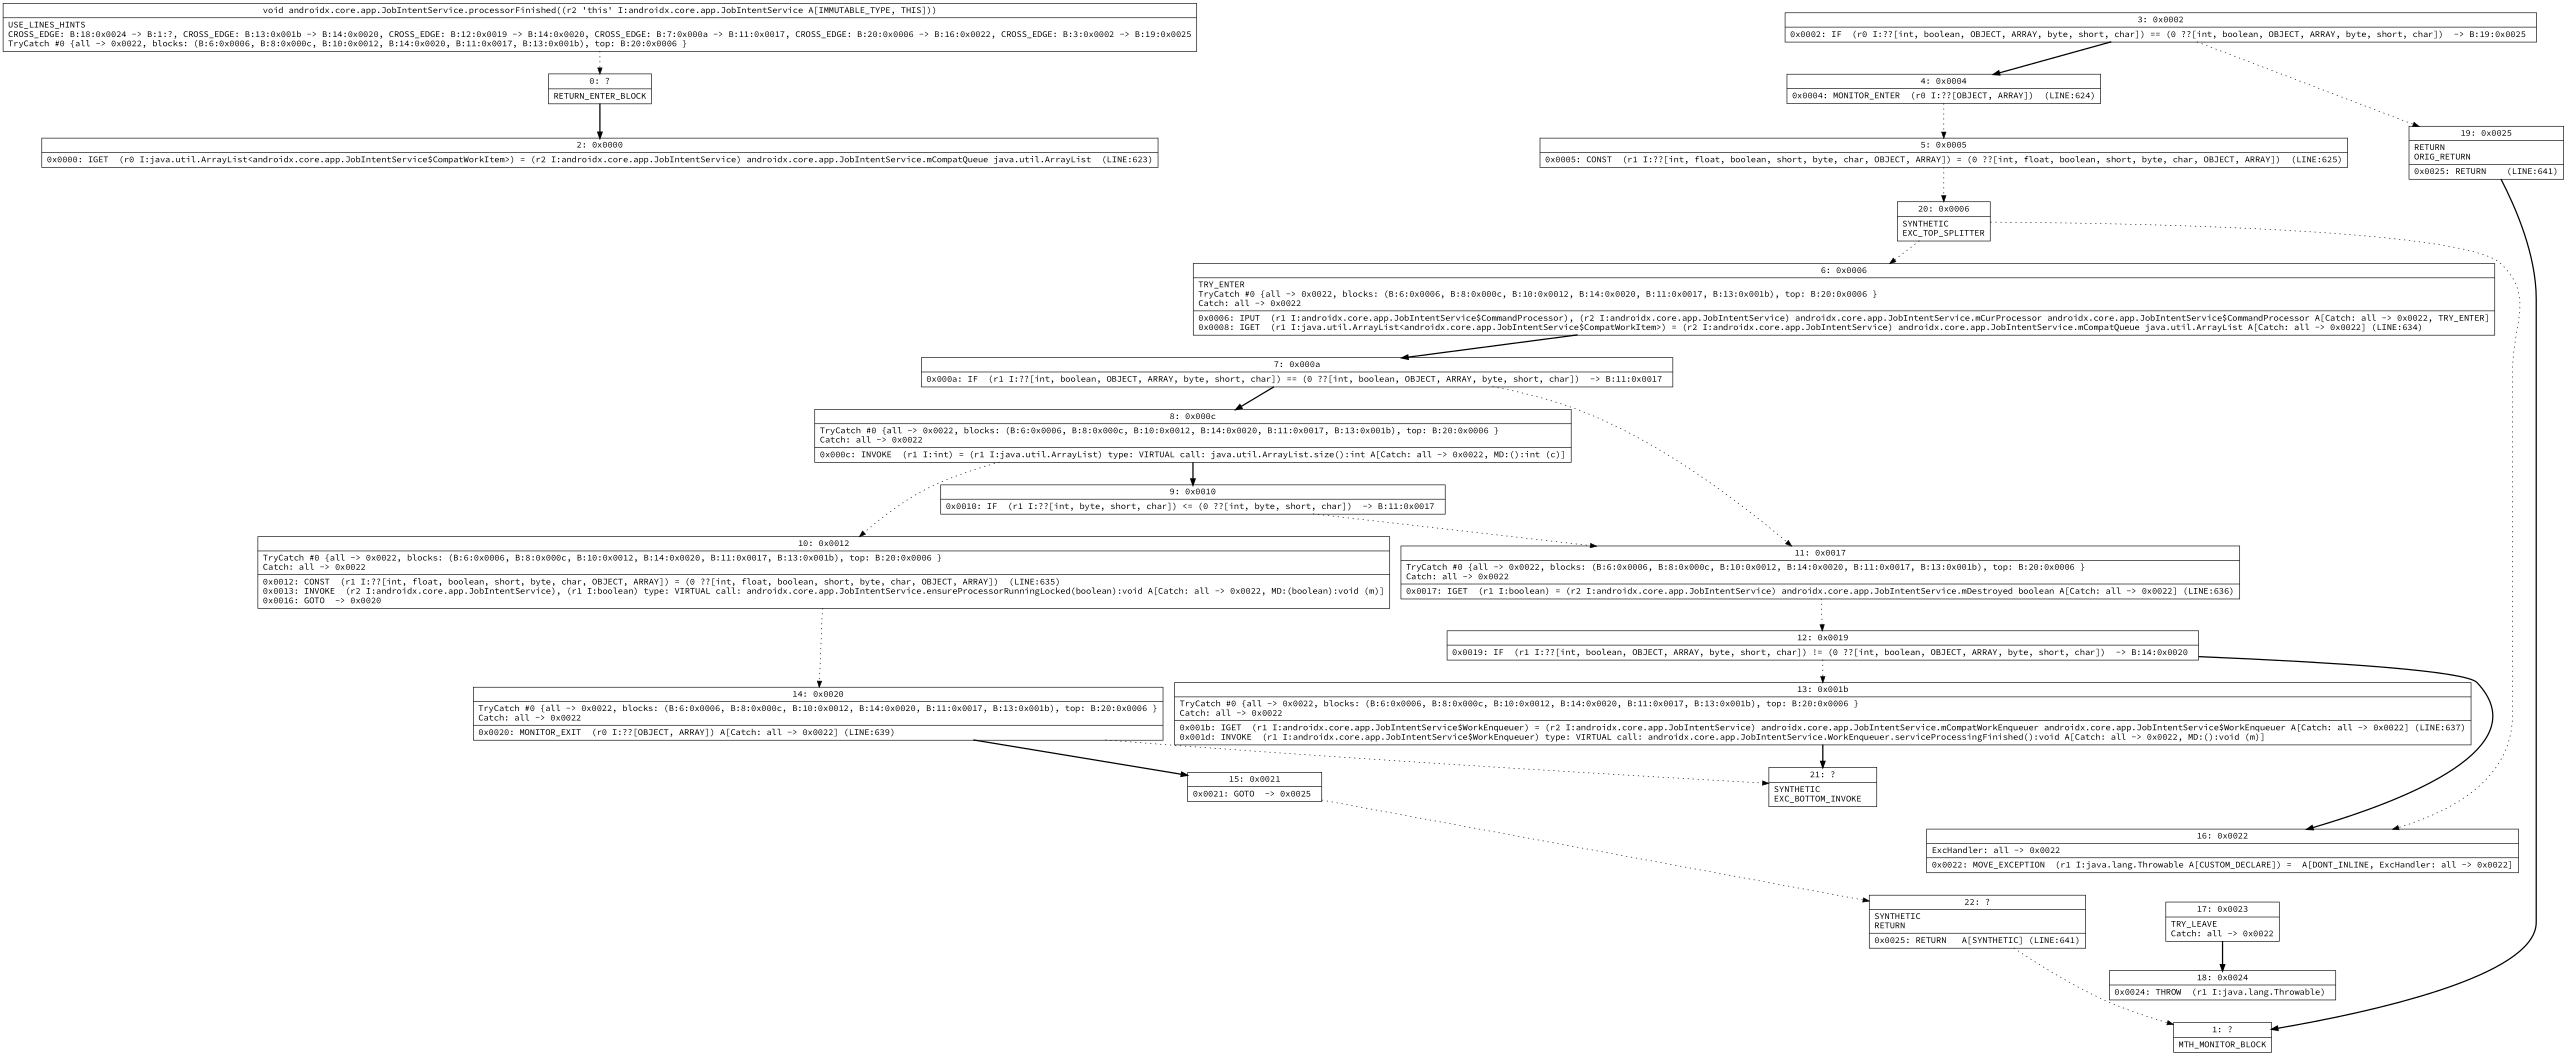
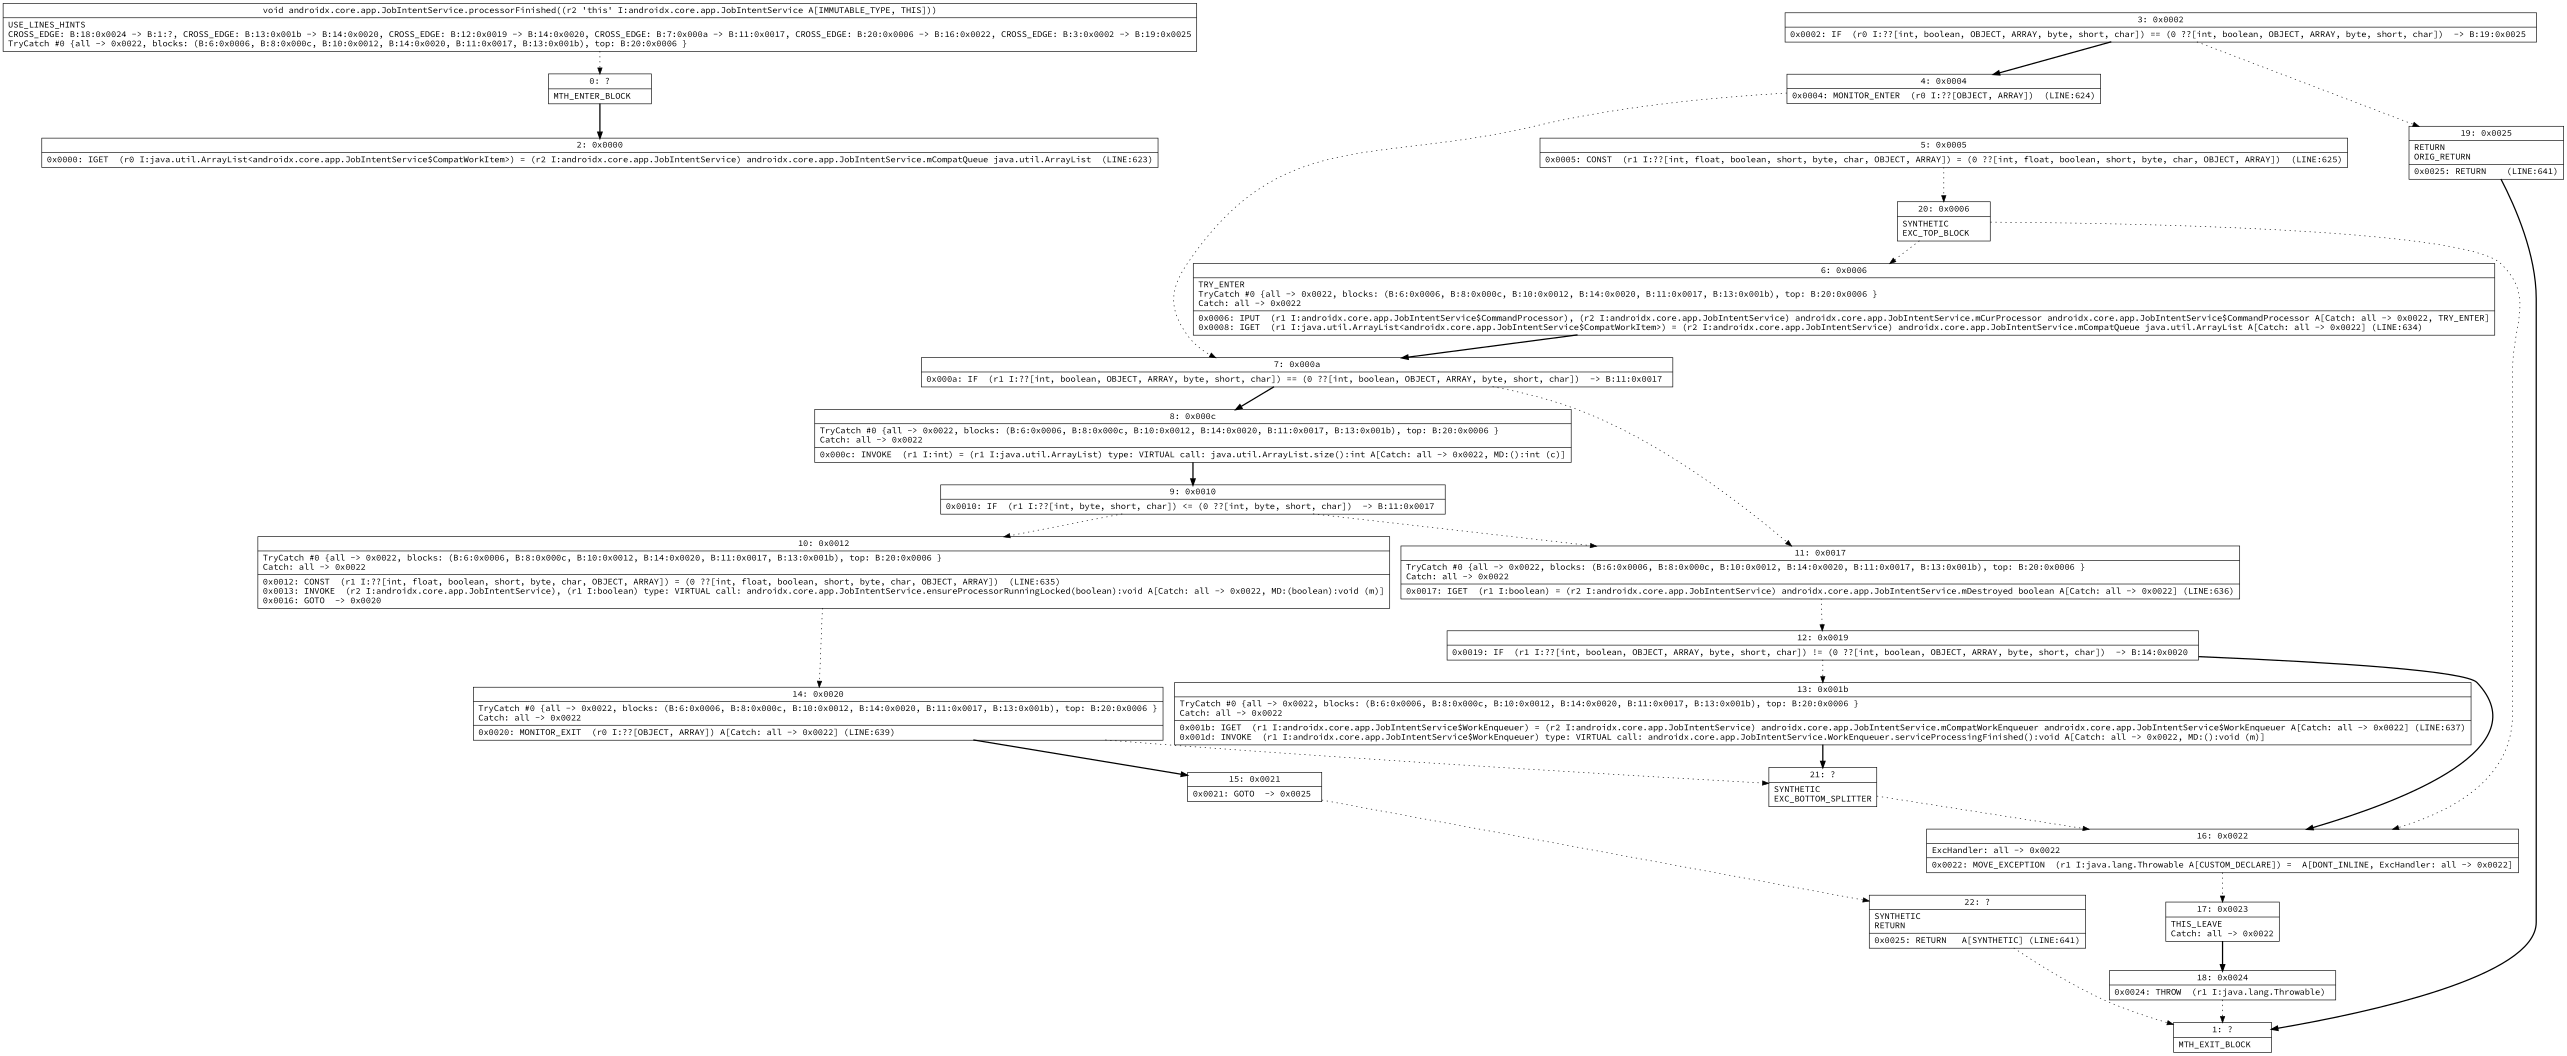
(600, 96) -> (592, 96)
(1944, 118) -> (1415, 146)
(1944, 233) -> (1936, 233)
(927, 488) -> (1066, 525)
(1818, 799) -> (1823, 799)
none -> (1980, 812)
none -> (2223, 884)
(2194, 924) -> (2197, 924)
none -> (2223, 1008)
(2223, 1045) -> (2215, 1045)
